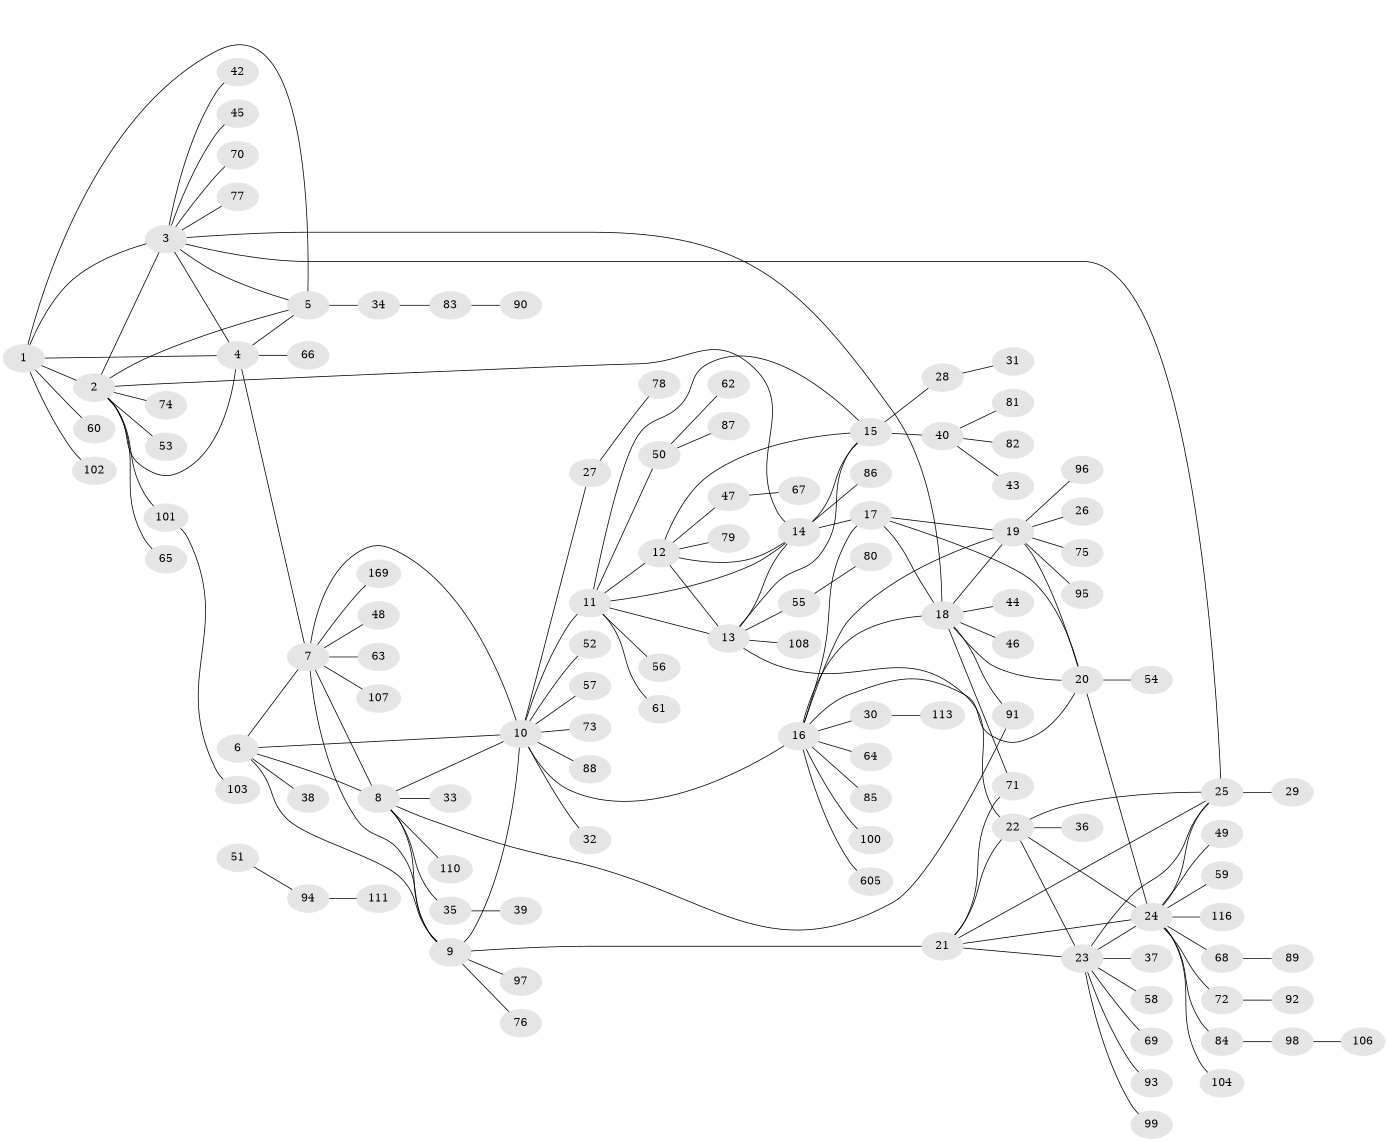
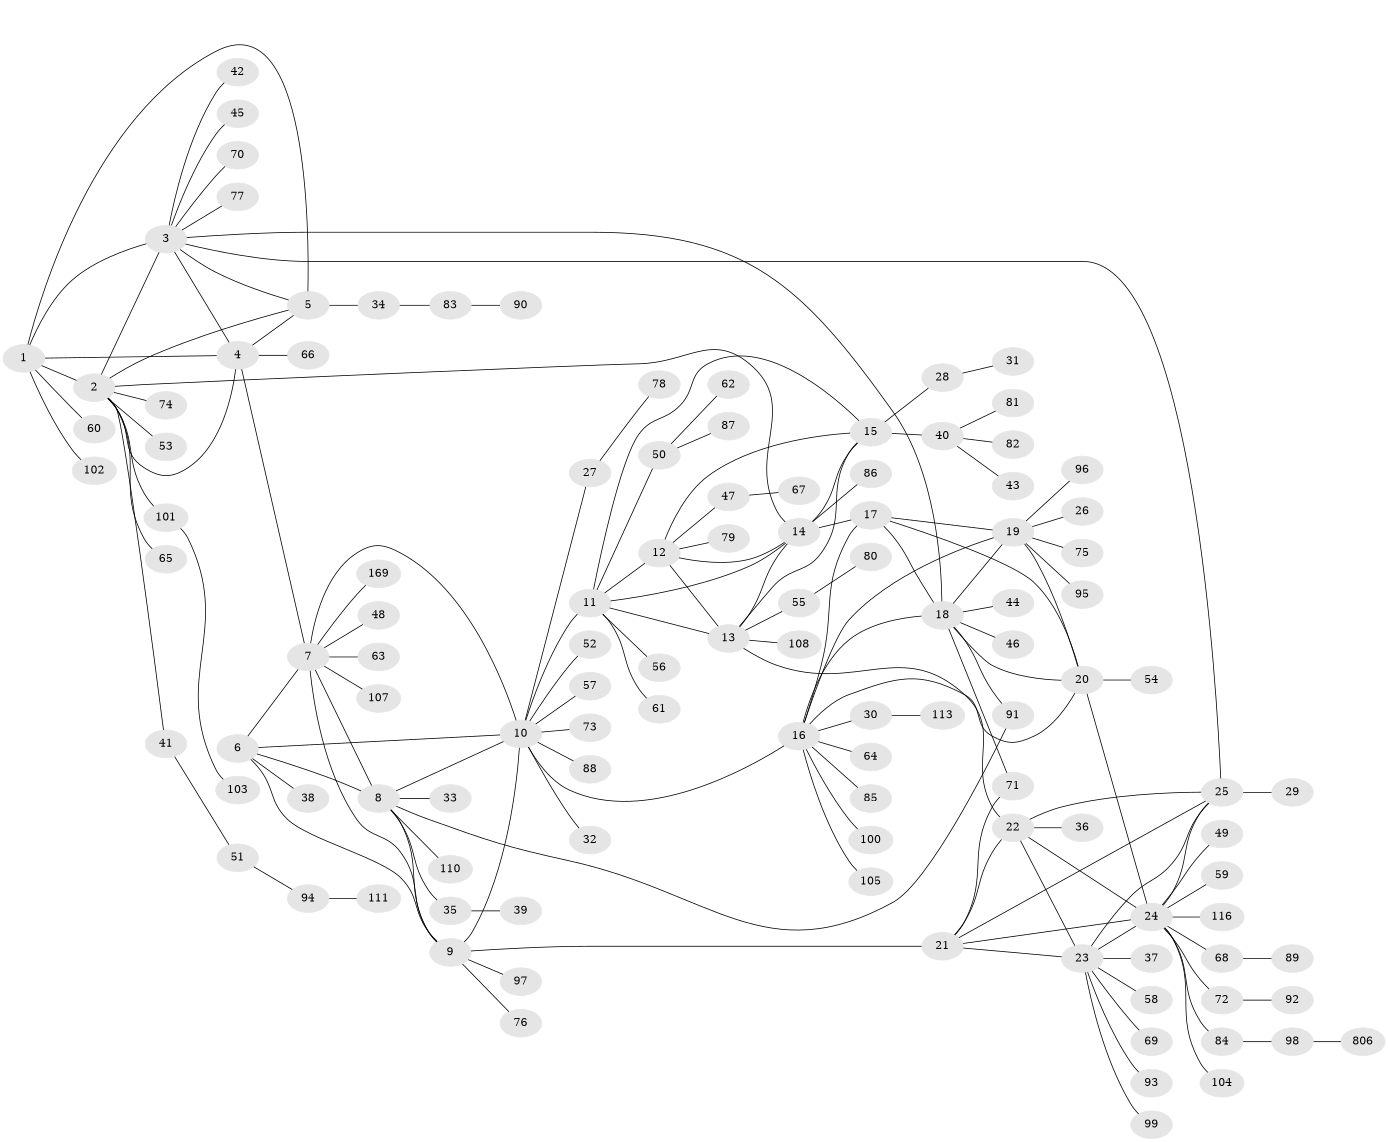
none -> (166, 744)
(871, 882) -> (871, 882)
(1363, 1042) -> (1363, 1042)
